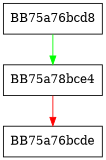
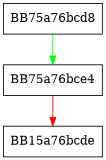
(53, 80) -> (53, 80)
(53, 142) -> (53, 142)
